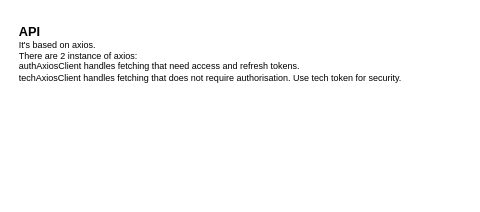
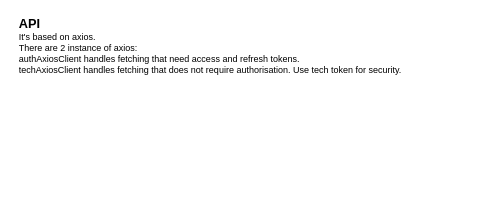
(240, 113) -> (240, 105)
